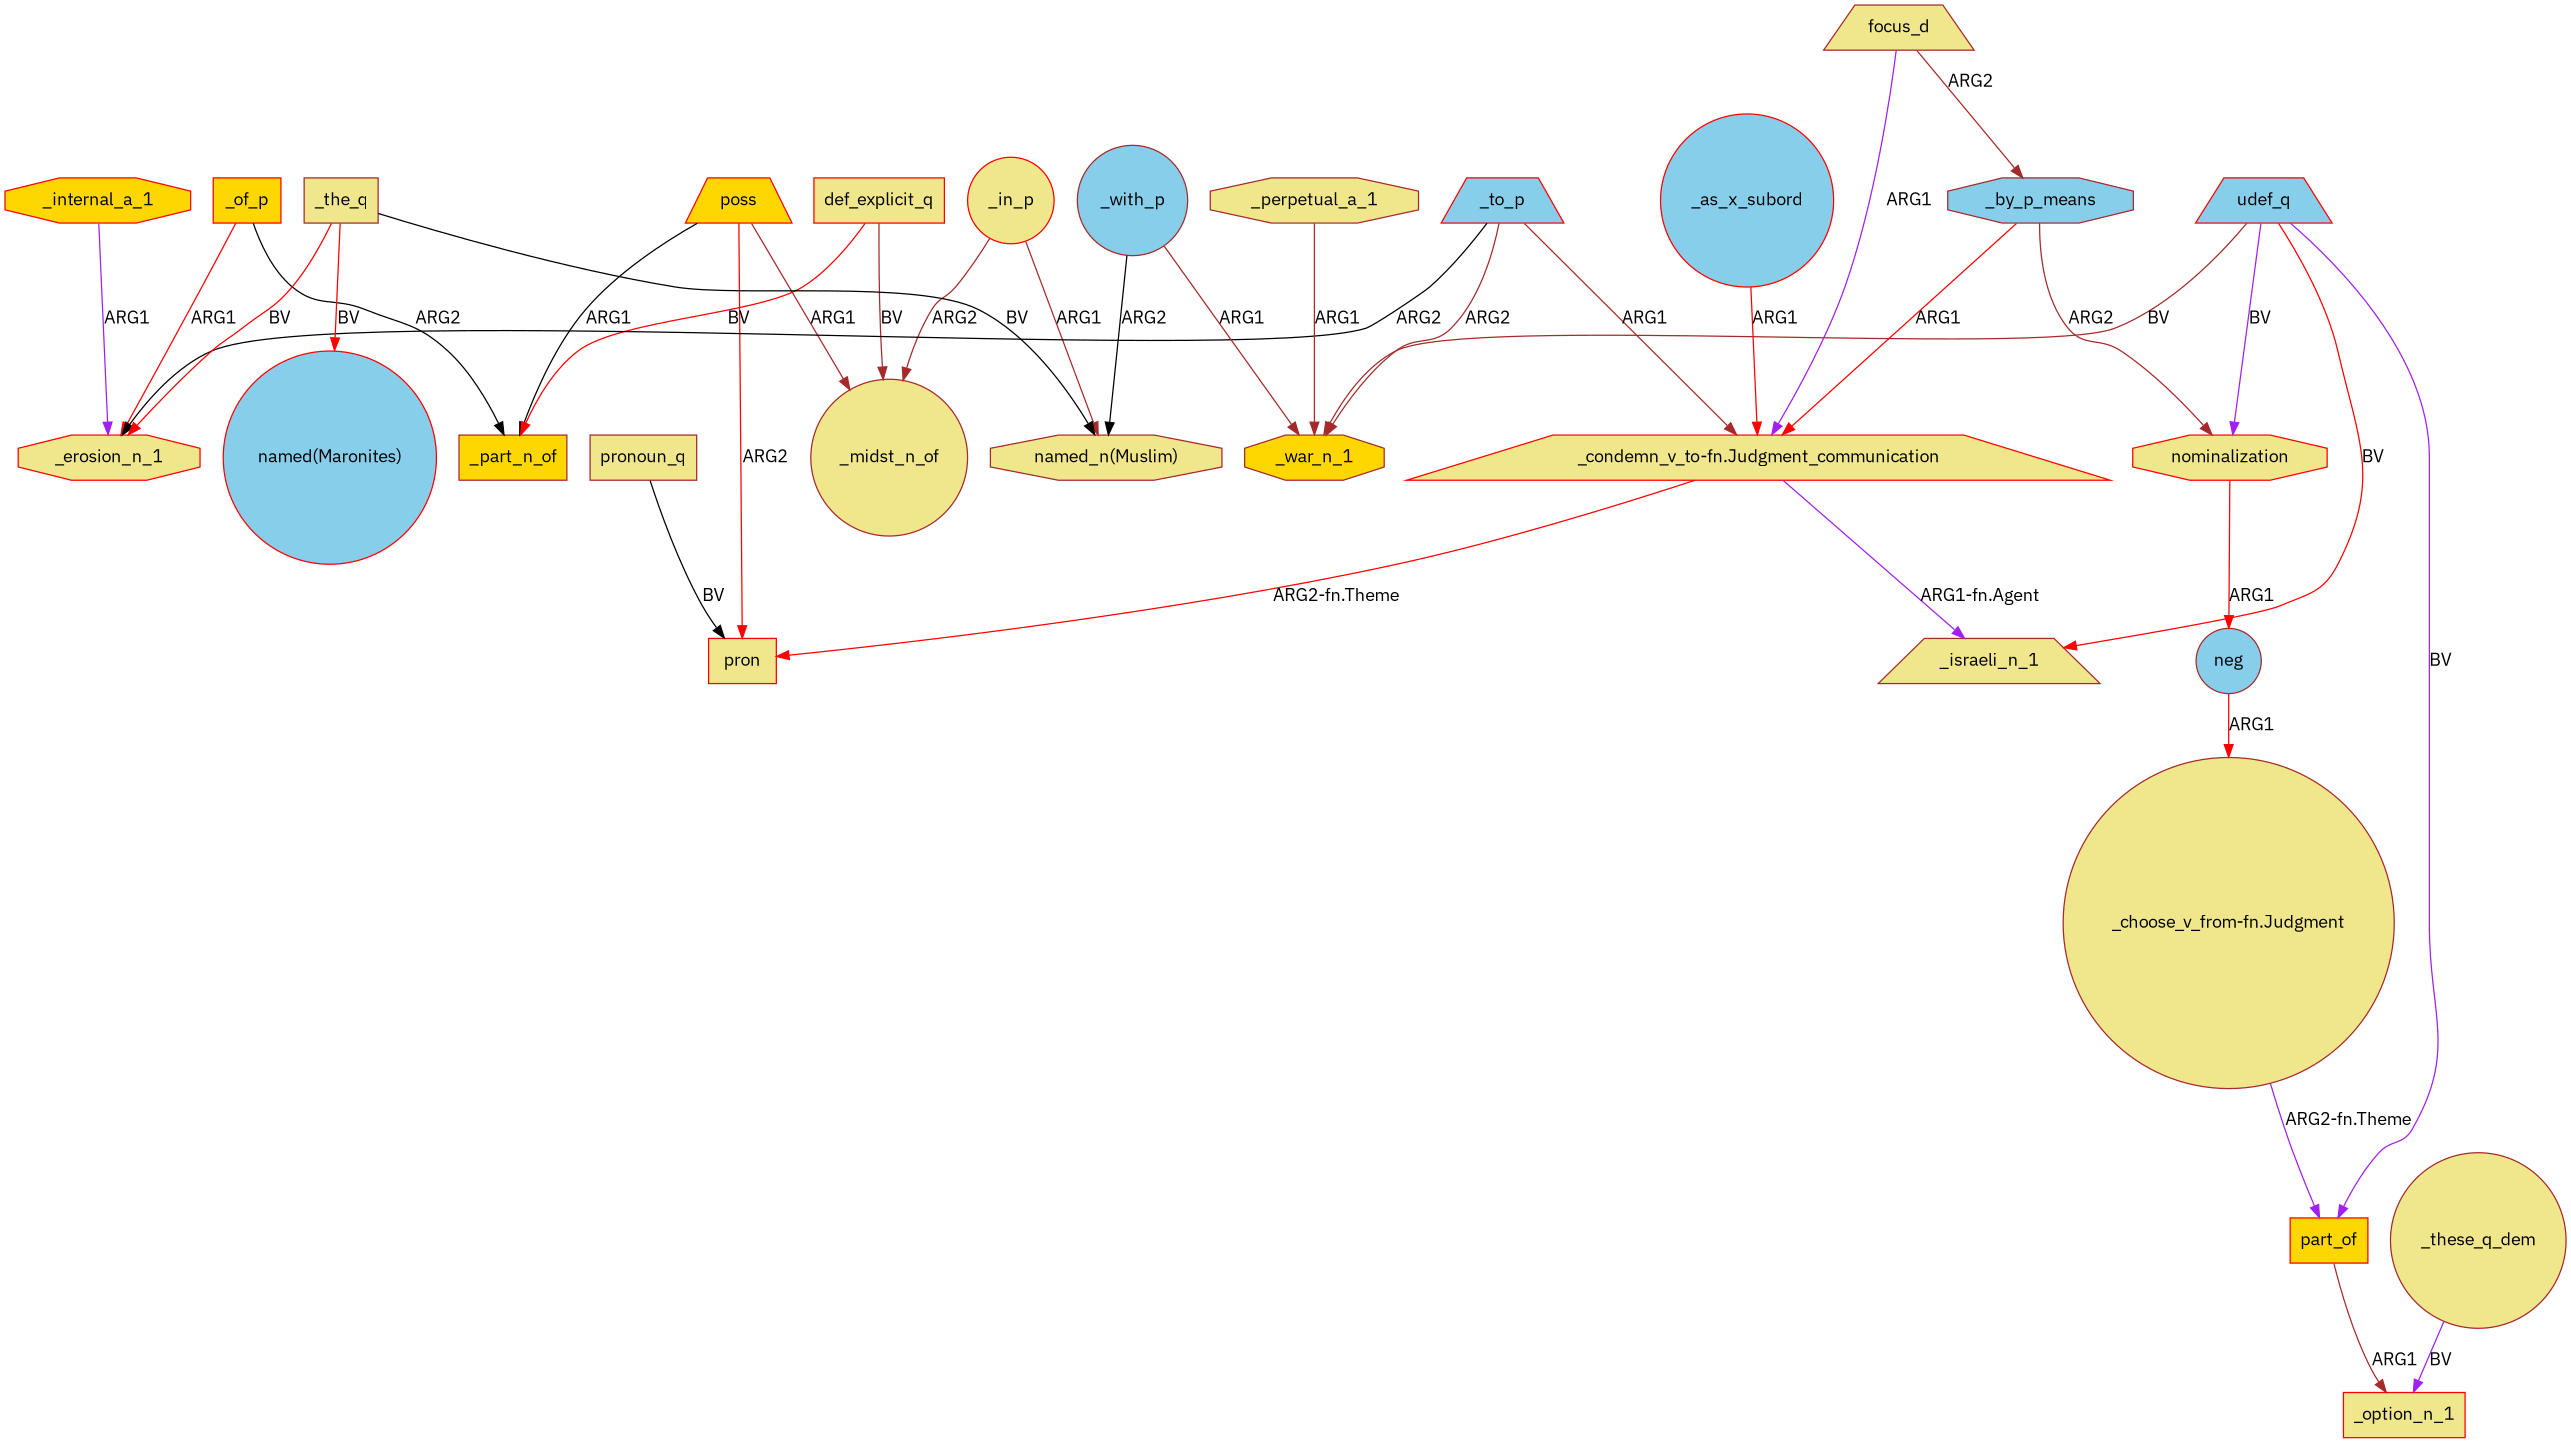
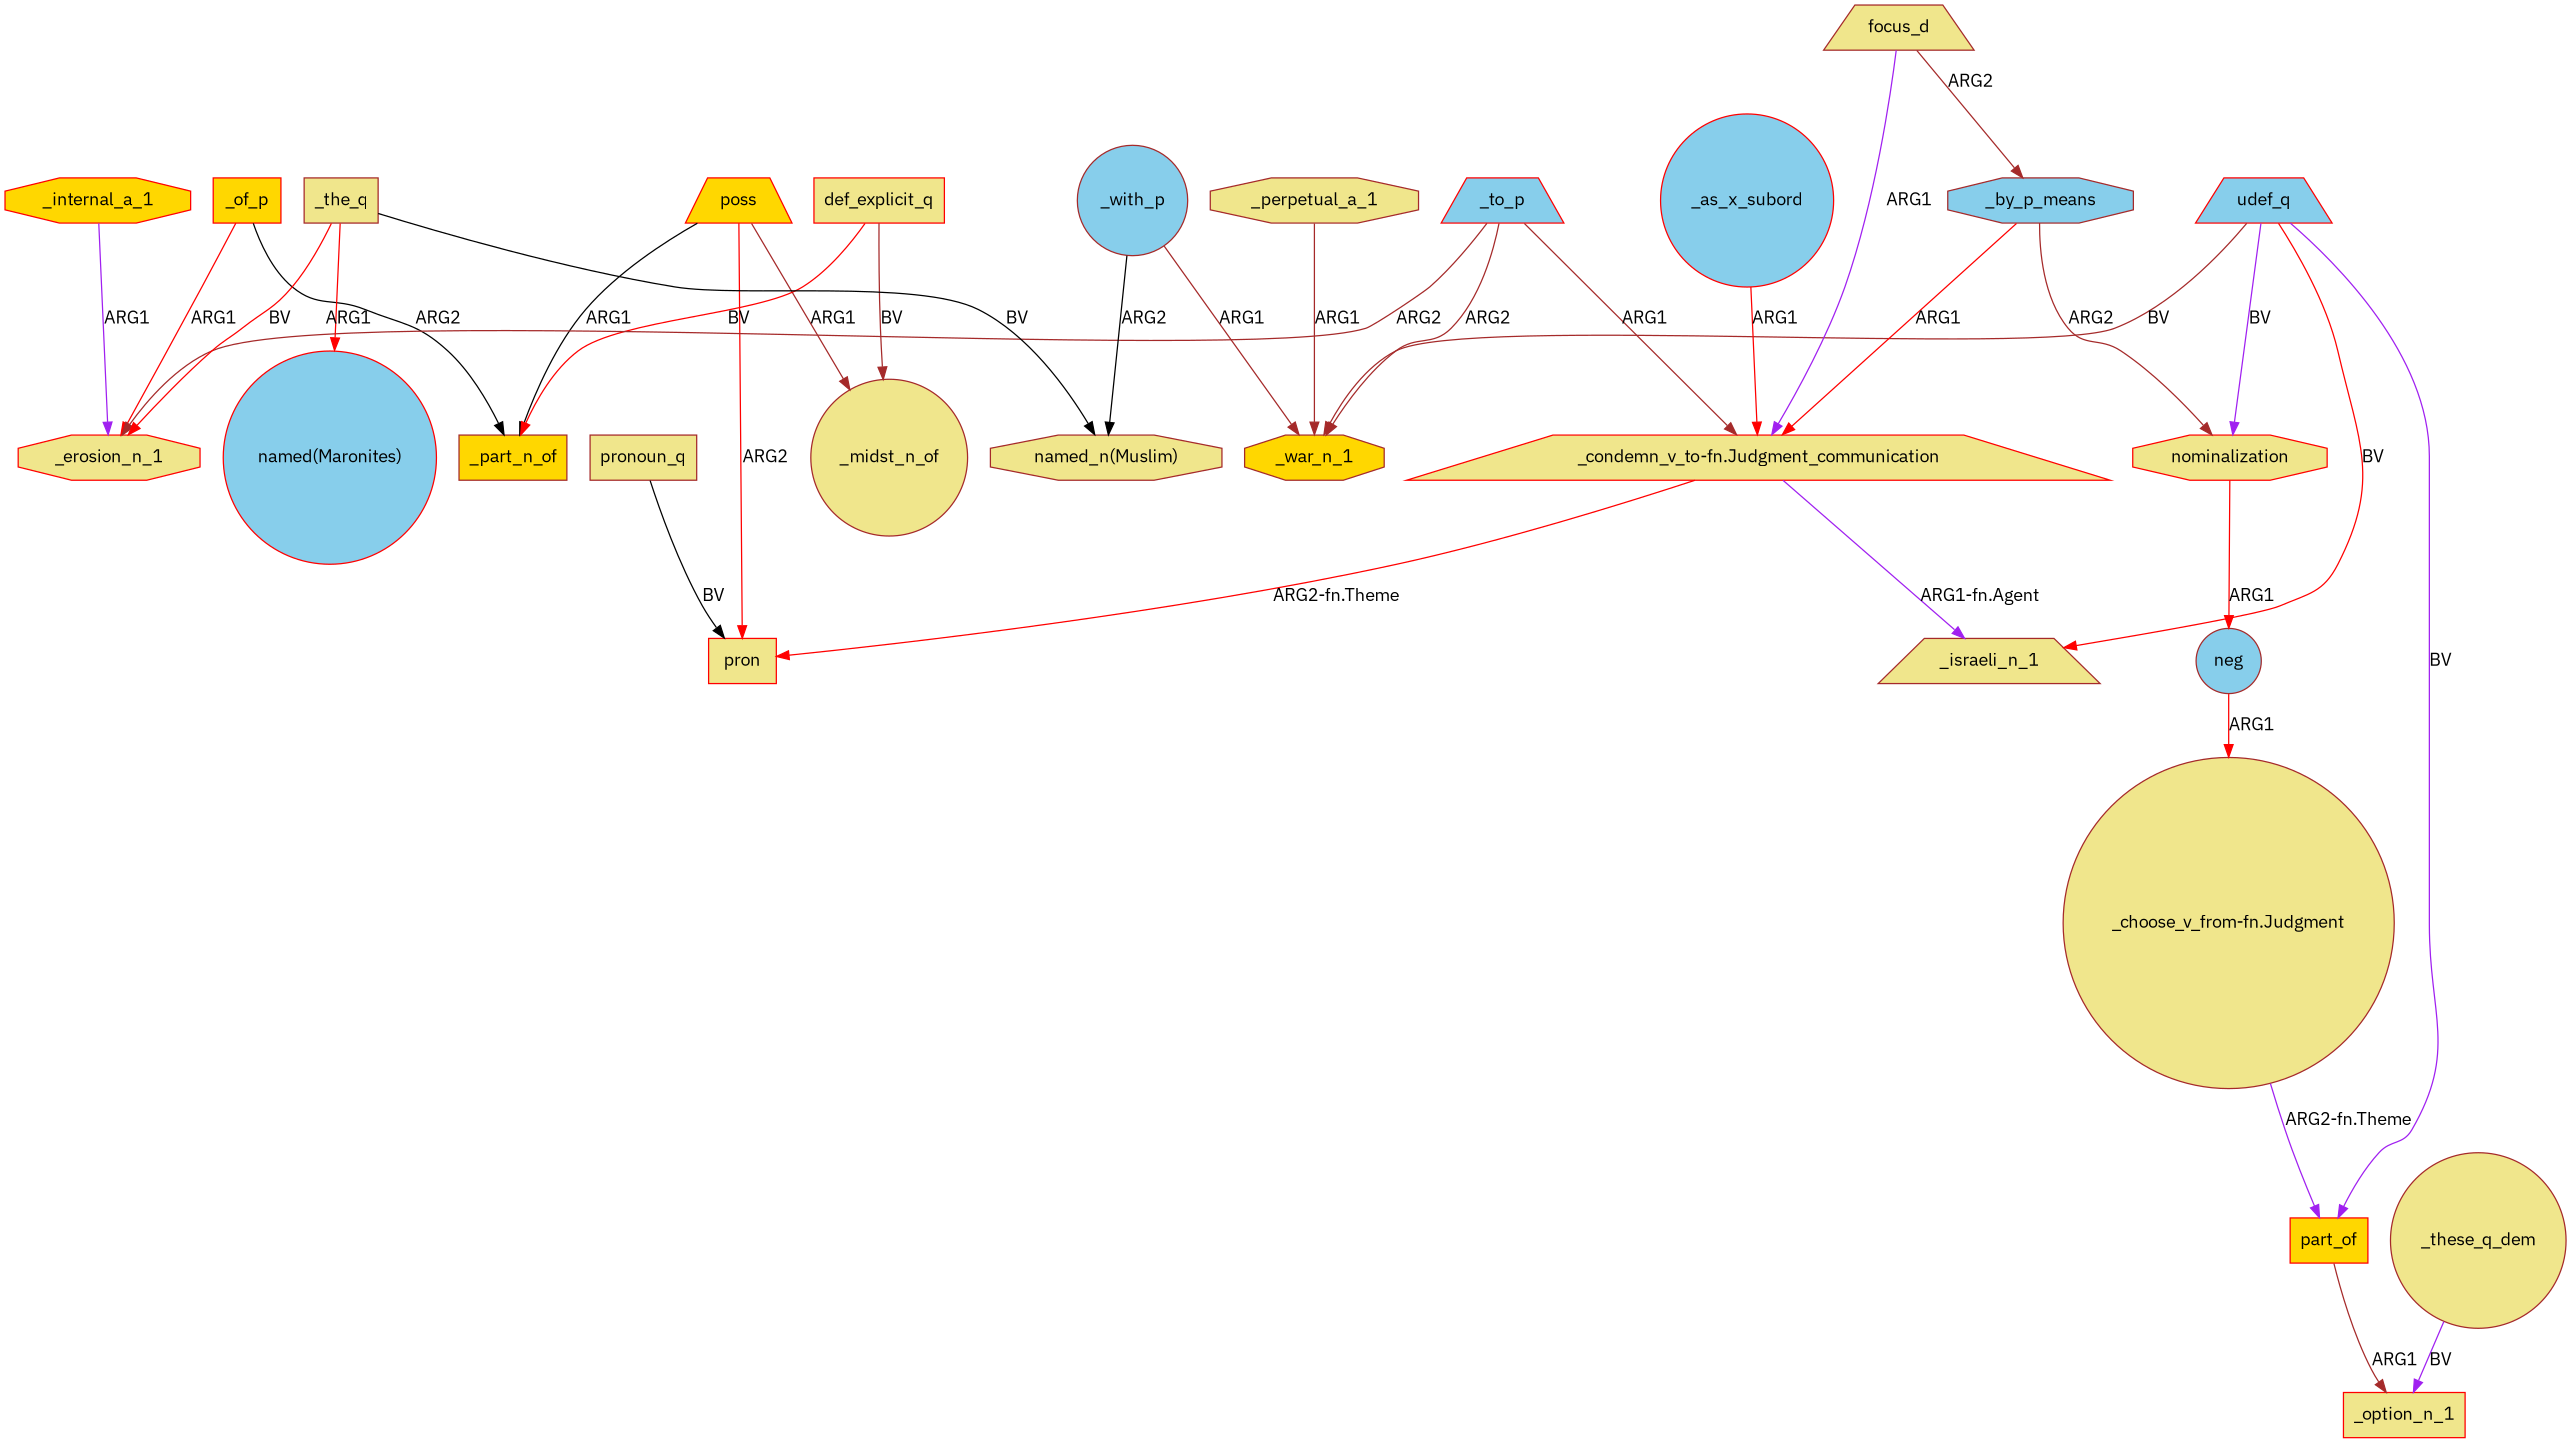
(1011, 200) -> none
(349, 319) -> (349, 319)
(849, 336) -> (849, 336)
